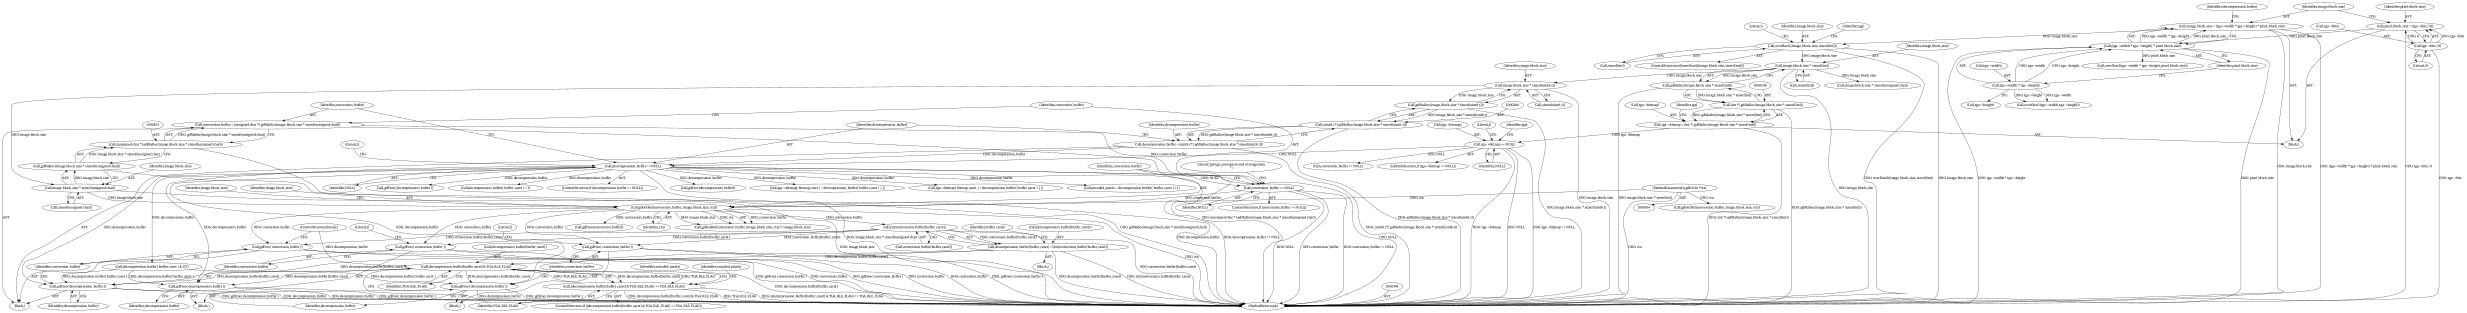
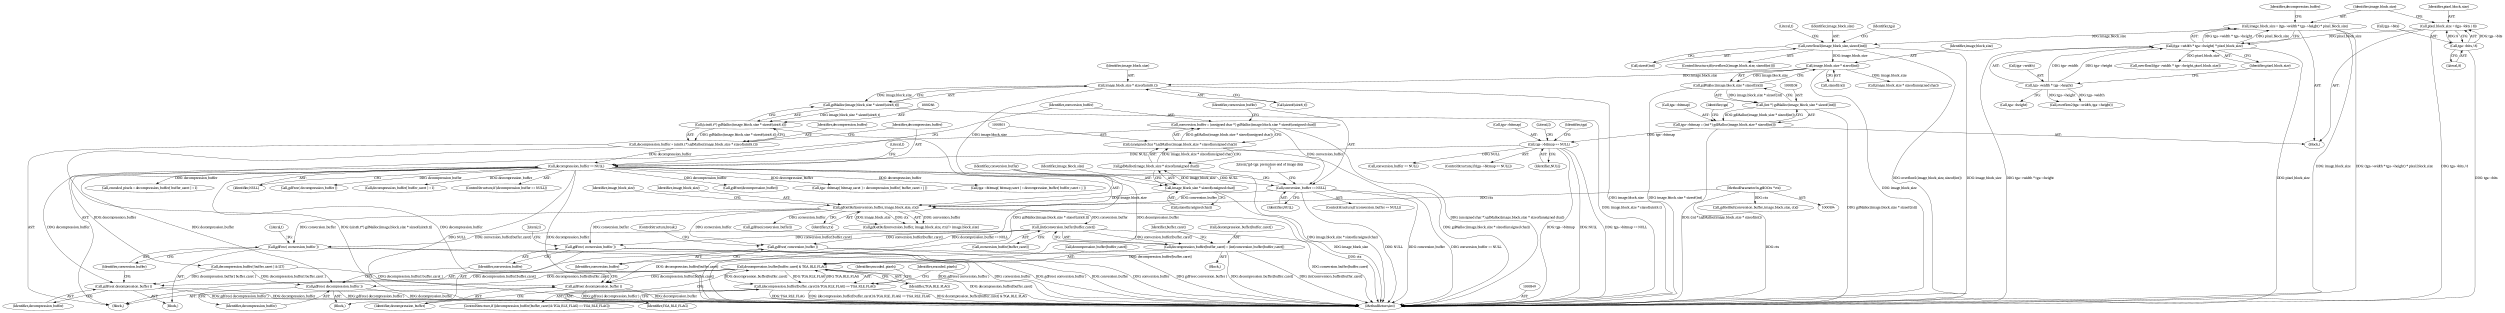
(355, 263) -> (1137, 198)
